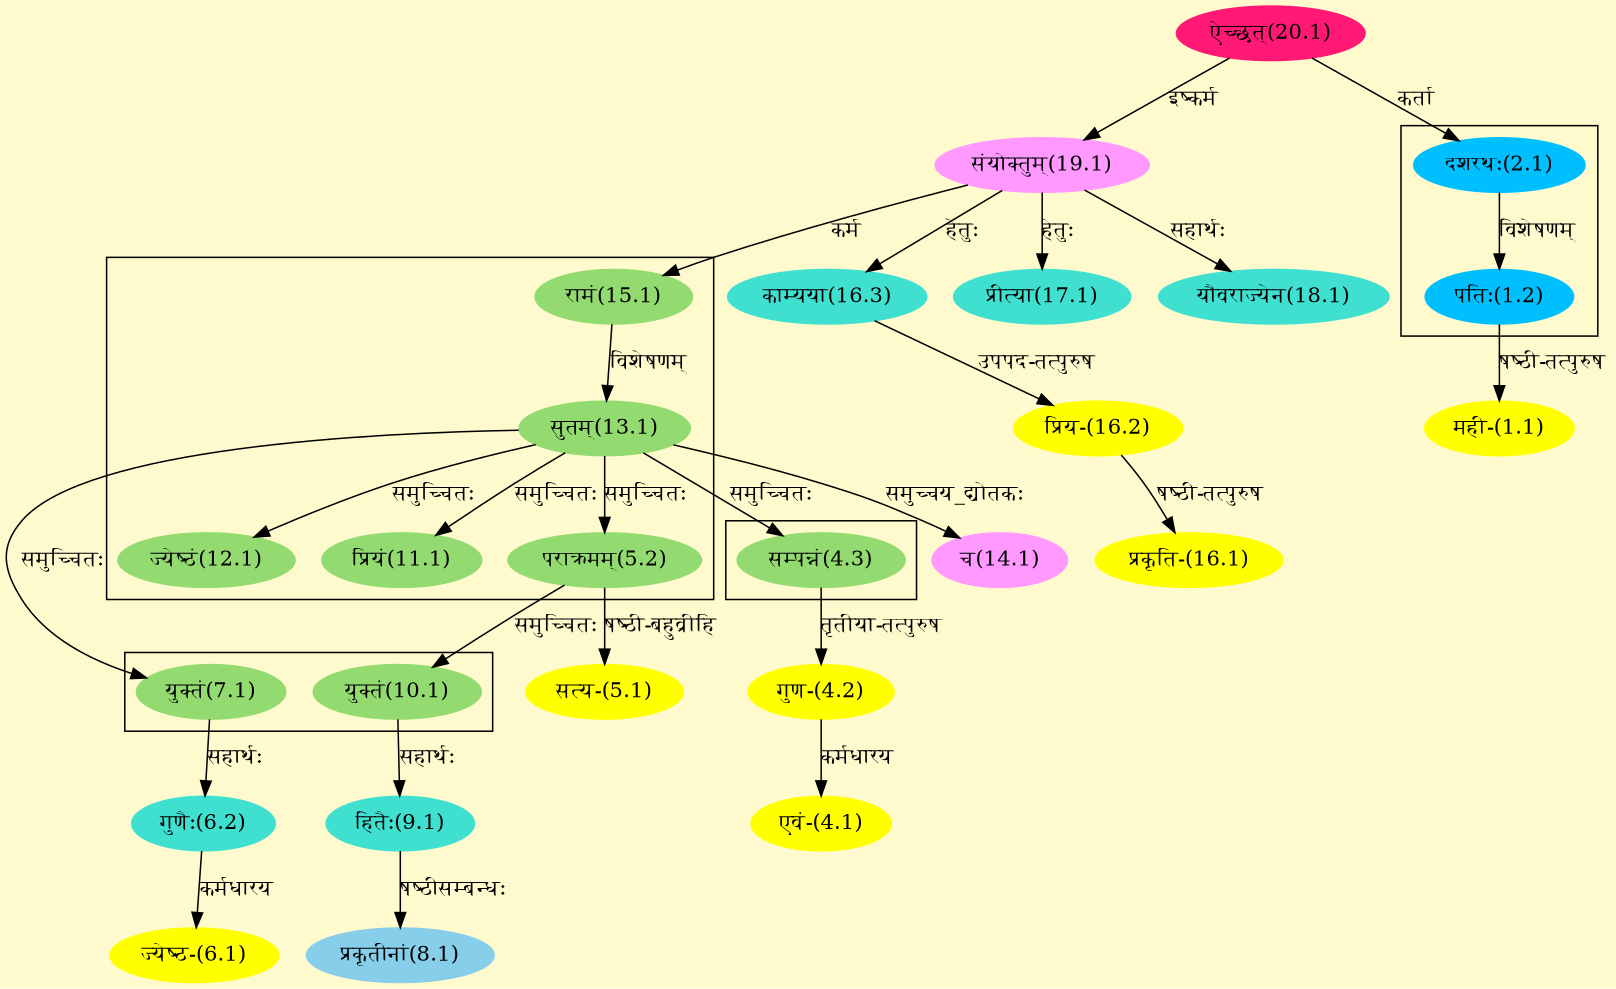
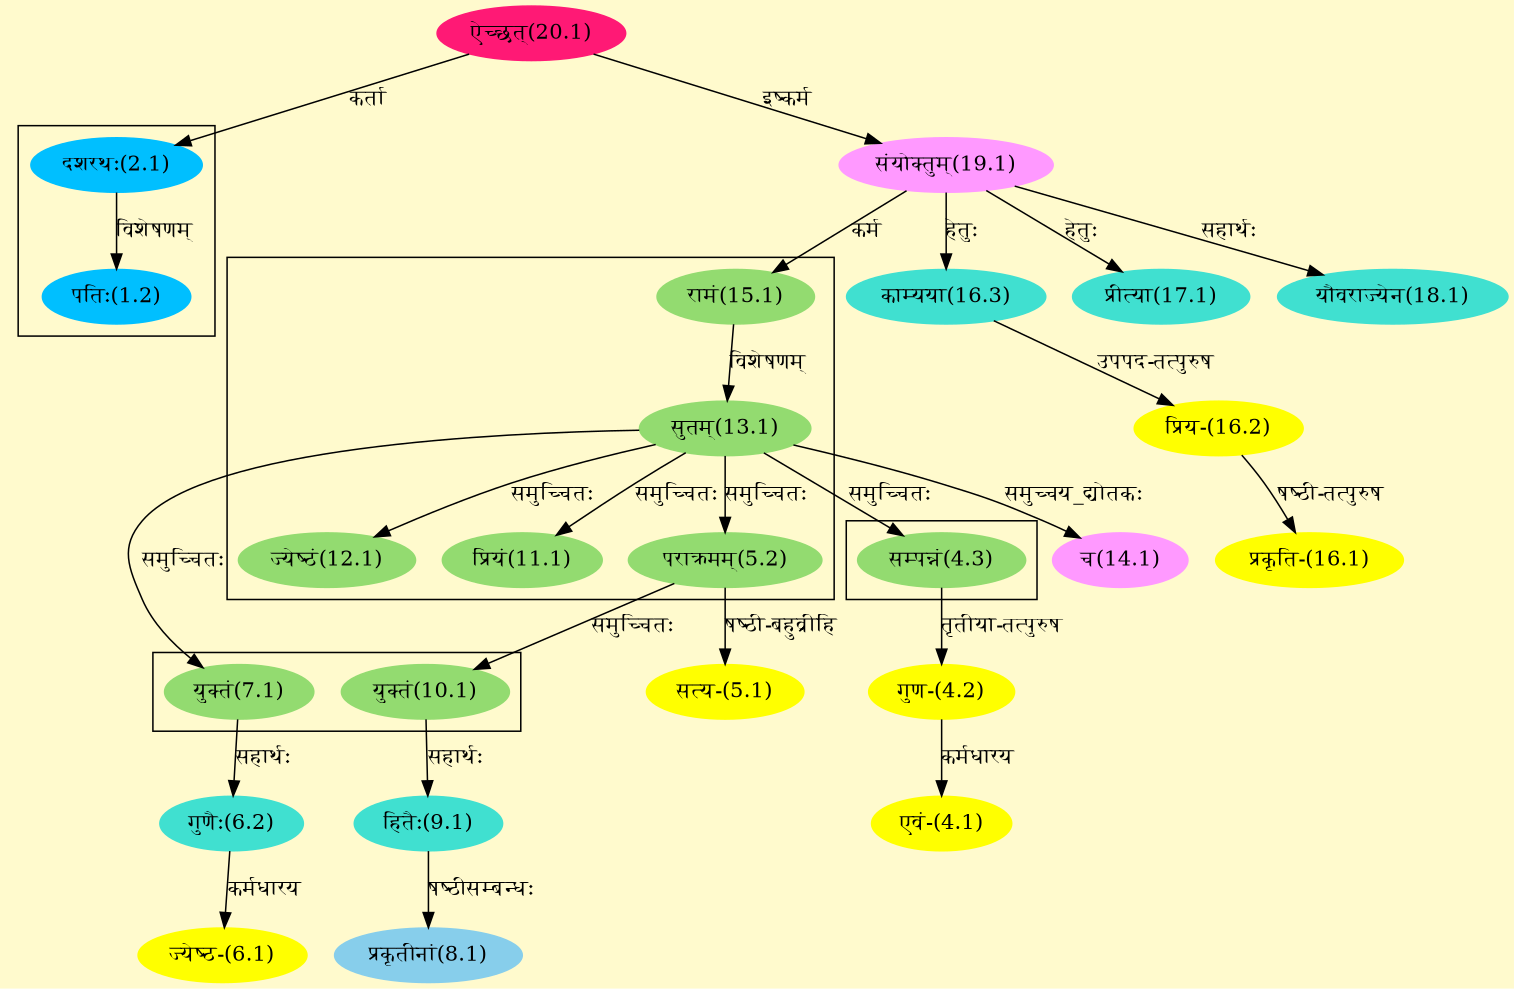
(1499, 428) -> none
